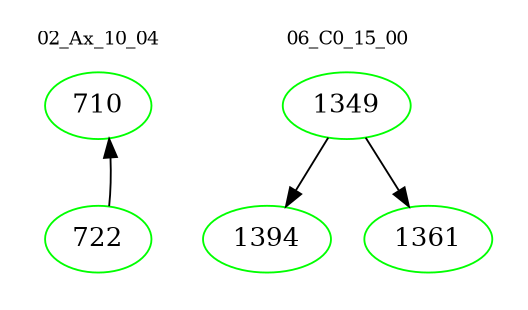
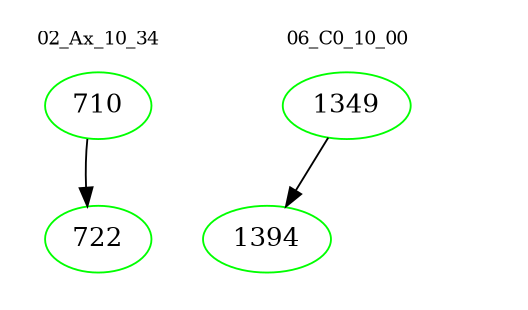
(98, 40) -> (98, 40)
(348, 40) -> (348, 40)
(111, 182) -> (86, 163)
(428, 239) -> none
